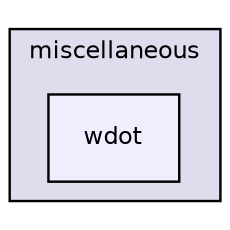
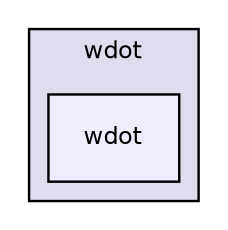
(115, 52) -> (114, 52)
